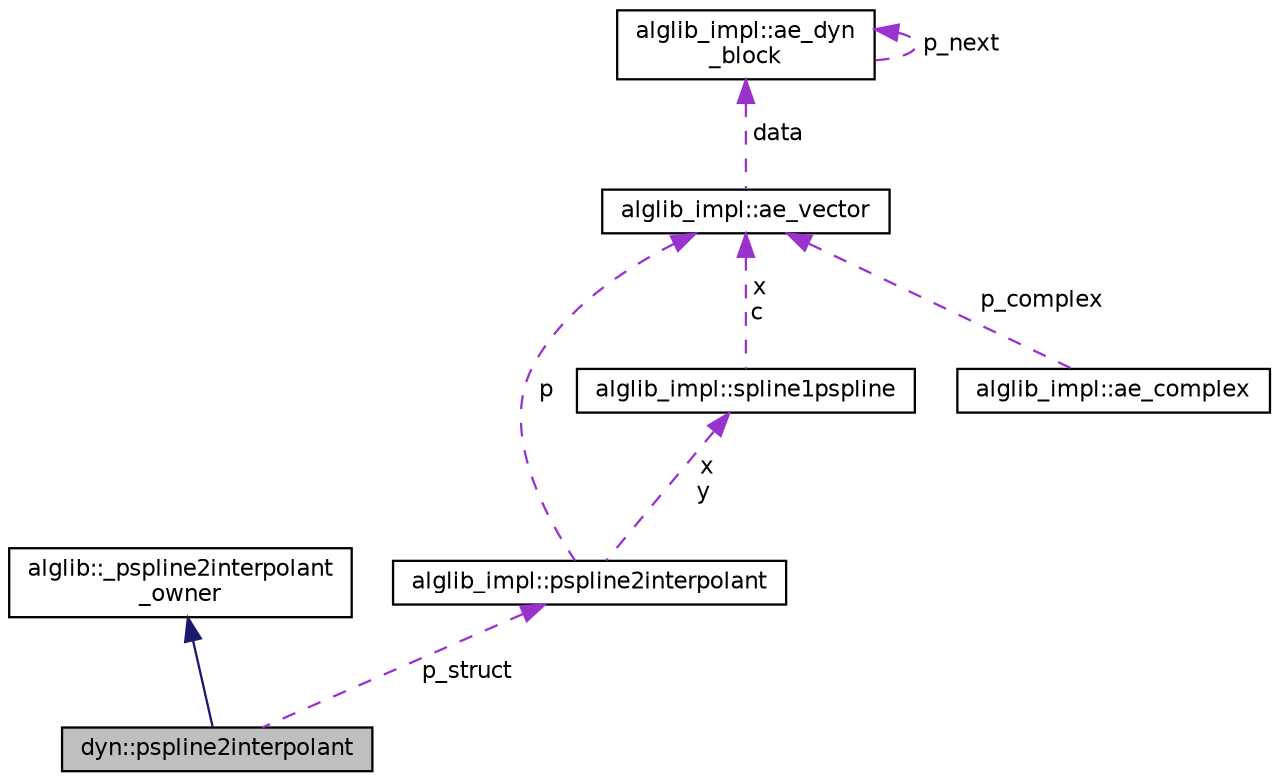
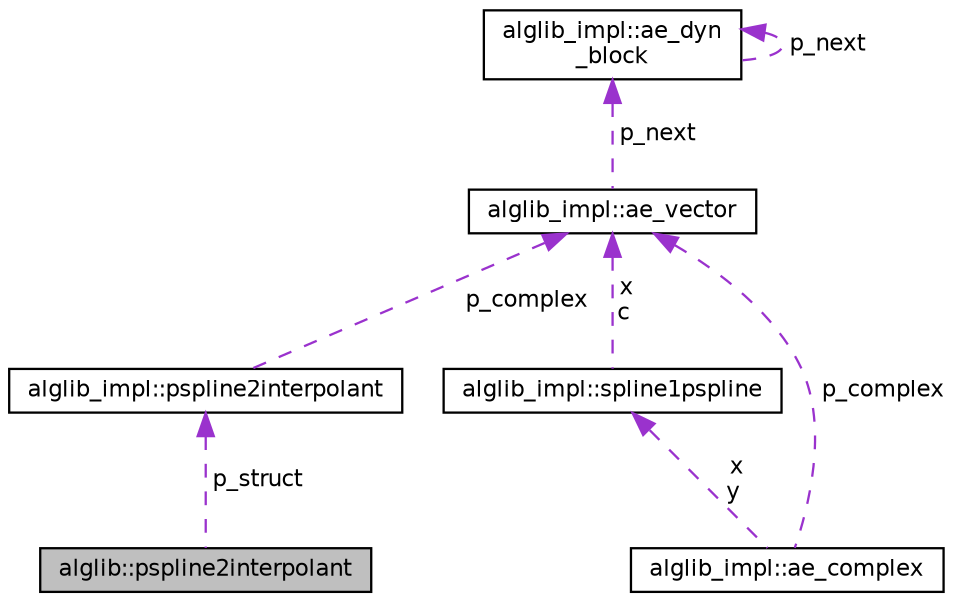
(775, 134) -> (655, 134)
(544, 391) -> (524, 301)
(660, 496) -> (709, 489)
(180, 583) -> none
(217, 749) -> (206, 570)
